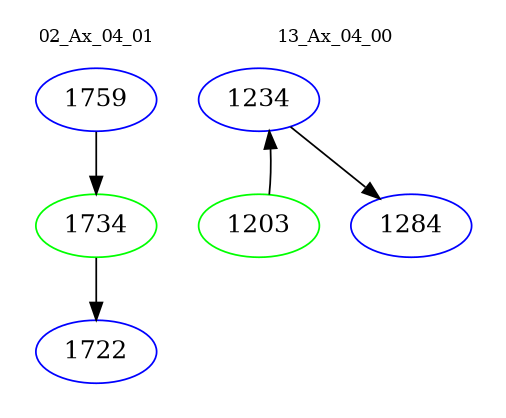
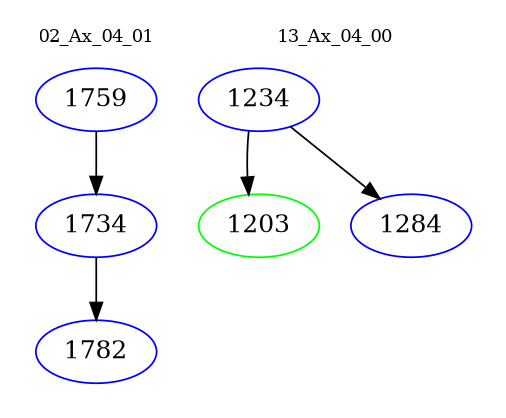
(271, 172) -> (247, 154)
(96, 226) -> (96, 226)
(96, 352) -> (96, 352)
